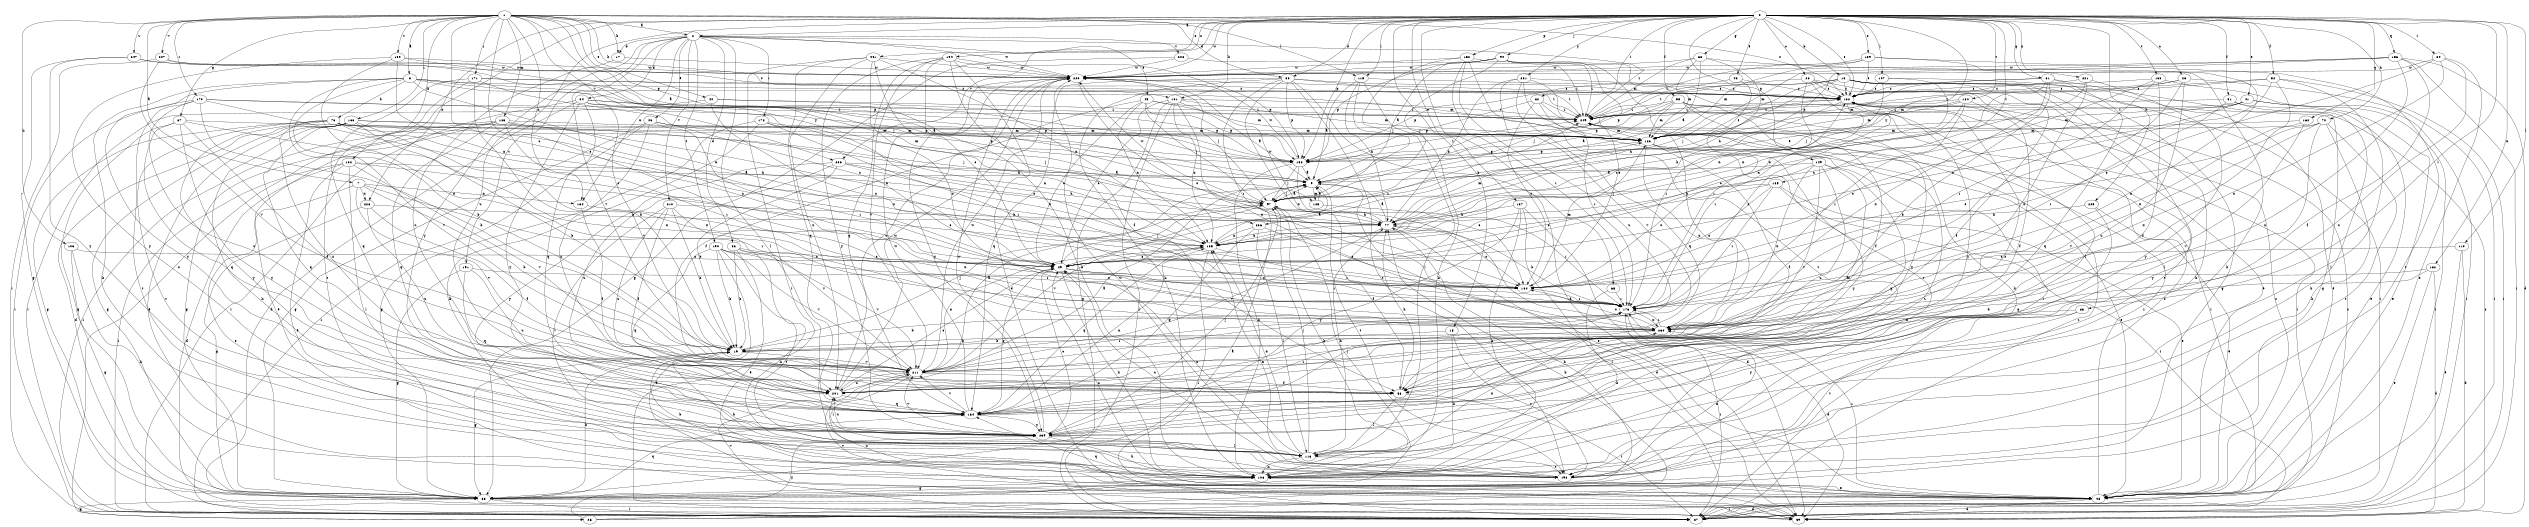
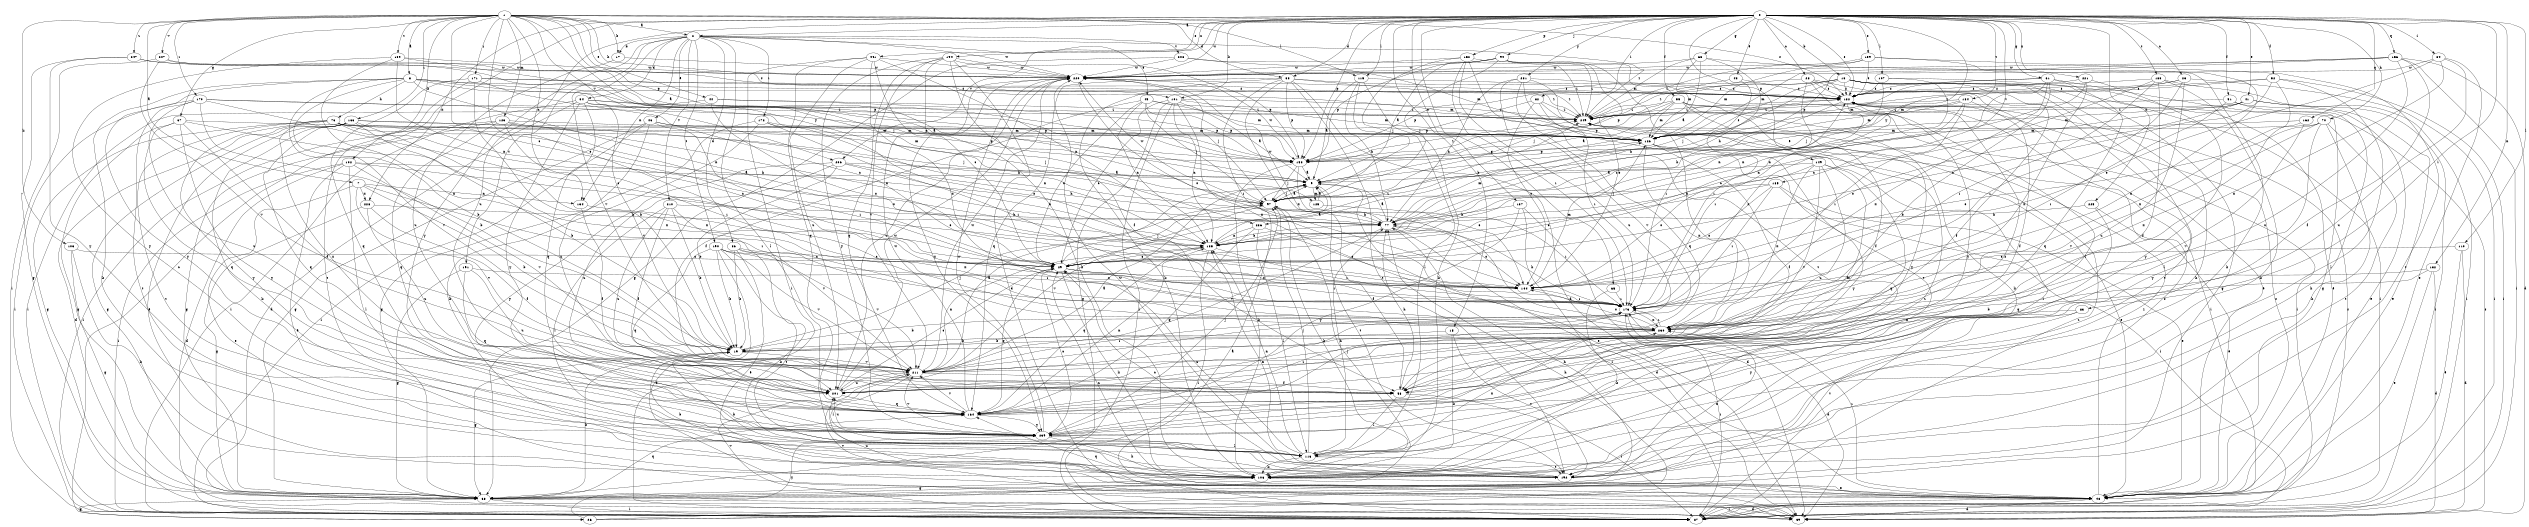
(1614, 132) -> (1405, 81)
(1510, 421) -> (1888, 369)
(1035, 480) -> none
